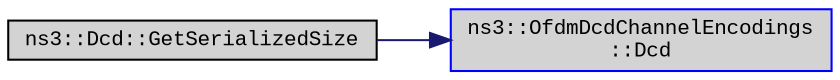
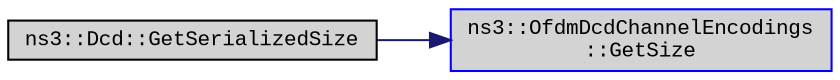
(641, 40) -> (641, 40)
